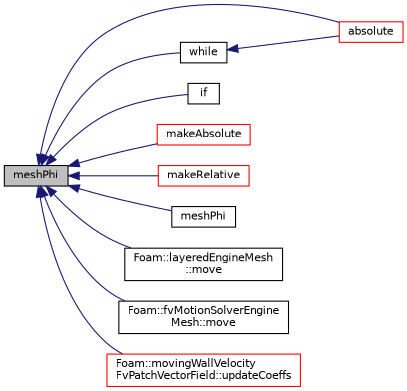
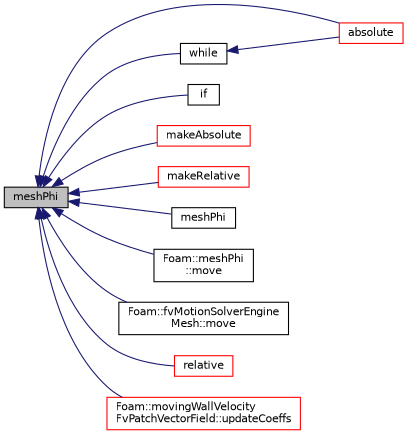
(204, 264) -> (204, 265)
none -> (204, 366)
